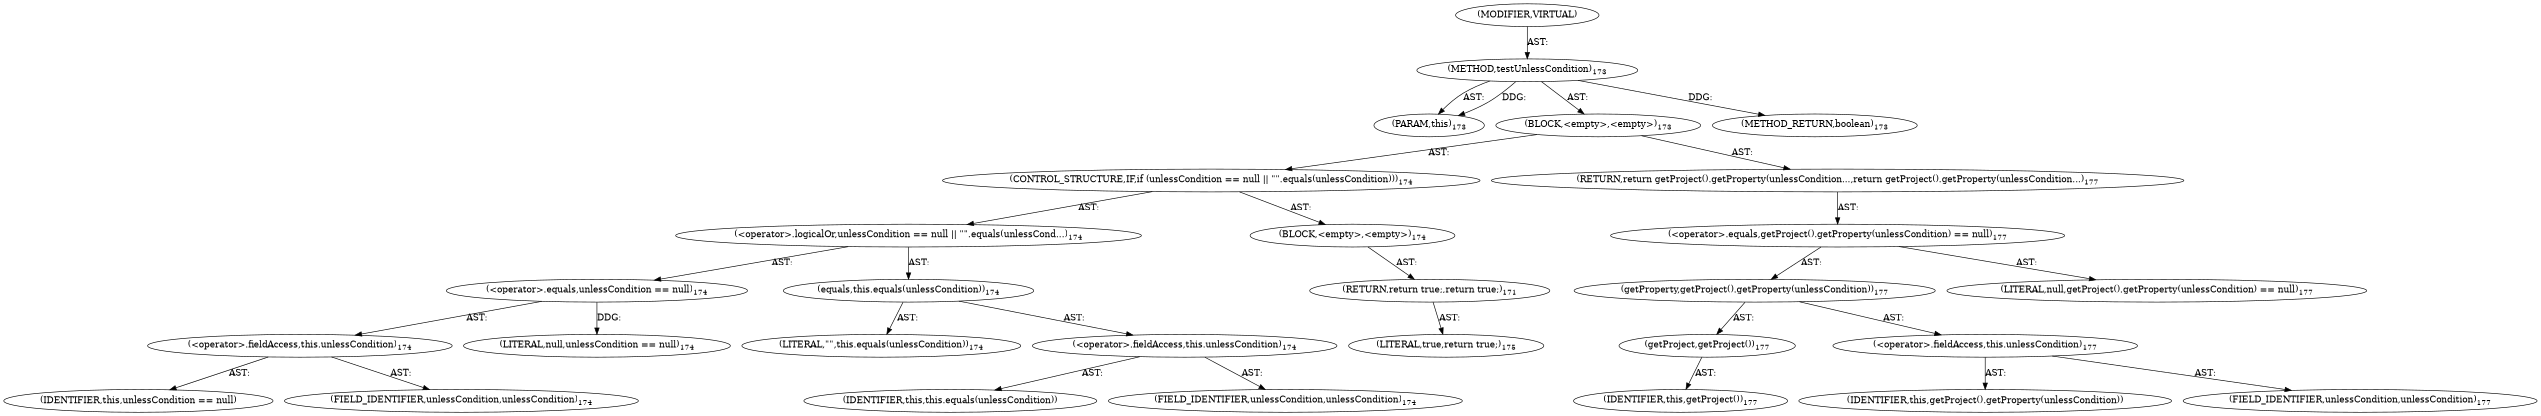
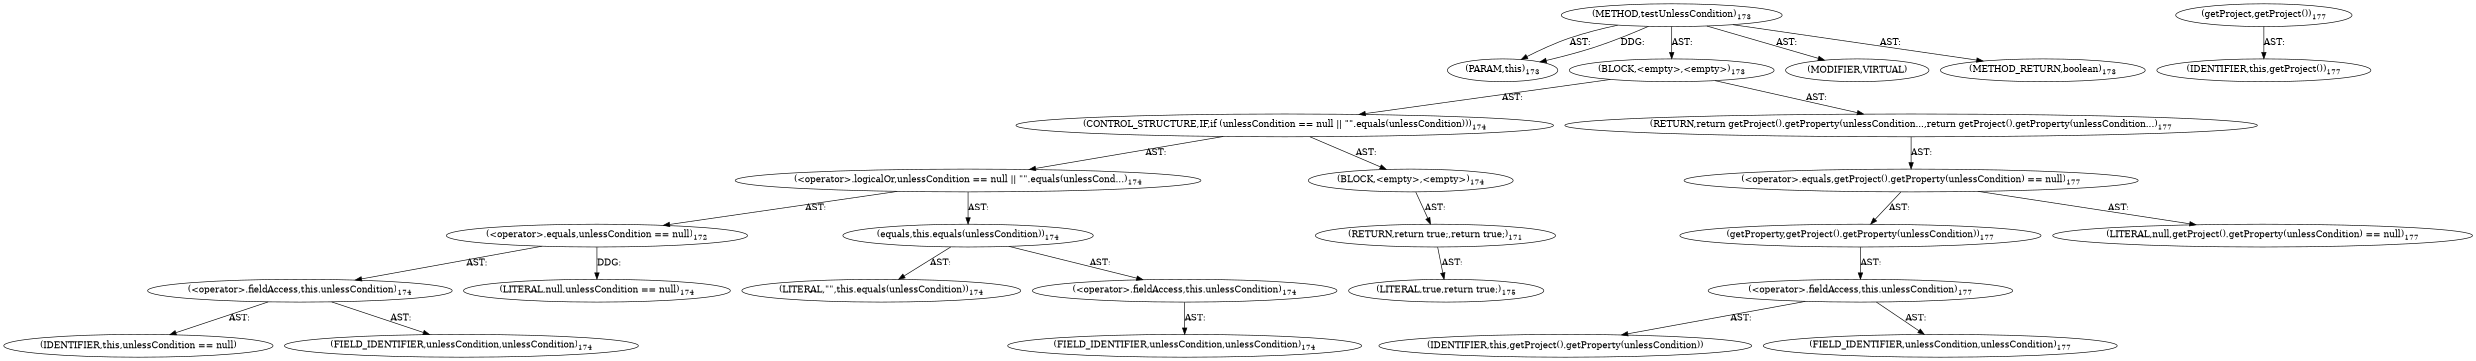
(1527, 40) -> (1763, 42)
(1702, 98) -> (1892, 43)
(700, 290) -> (700, 235)
(1733, 316) -> none
(950, 401) -> none
